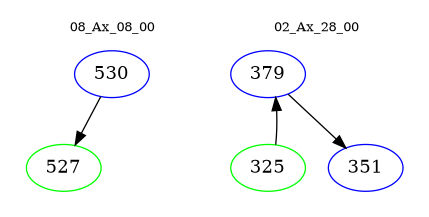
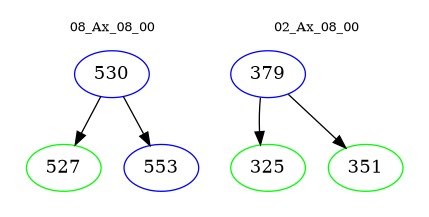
(317, 28) -> (317, 28)
(277, 128) -> (259, 114)
none -> (161, 168)
(366, 168) -> (366, 168)
